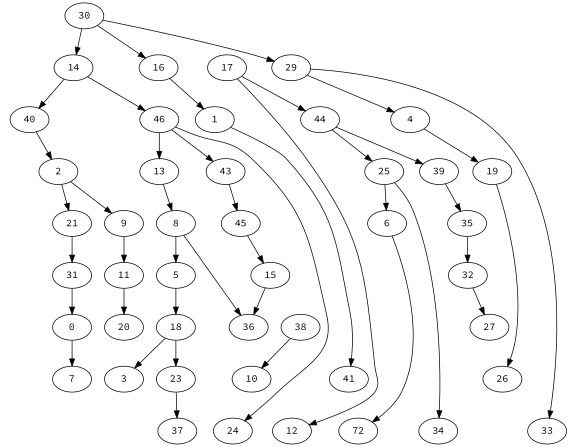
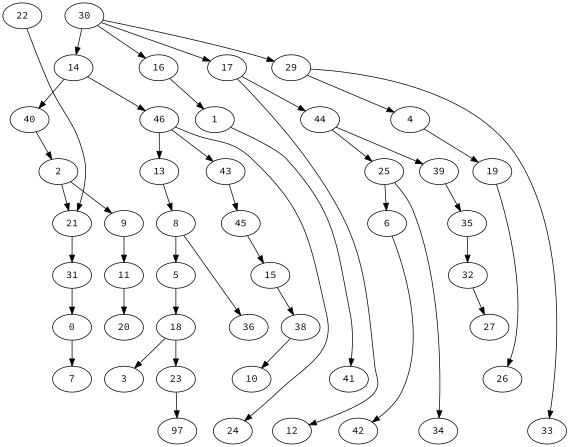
none -> (22, 16)
none -> (152, 41)
(261, 298) -> (283, 298)
(177, 431) -> (177, 431)
(358, 431) -> (358, 431)
